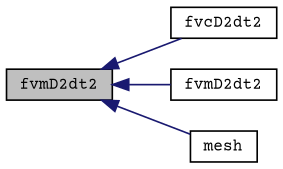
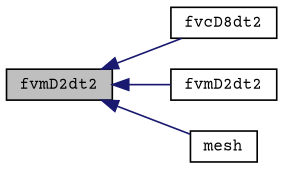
(224, 23) -> (224, 23)
